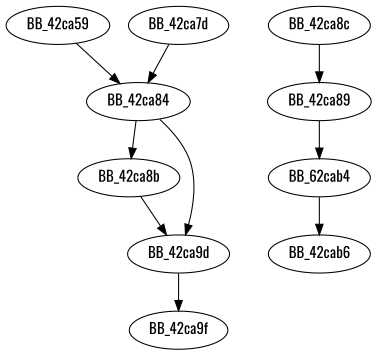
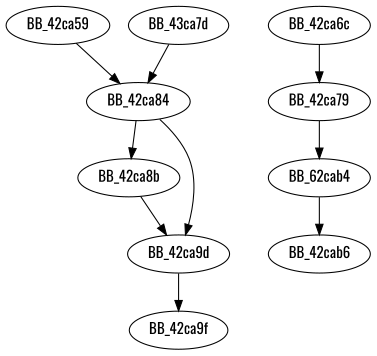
(179, 25) -> (179, 25)
(319, 25) -> (319, 25)
(319, 102) -> (319, 102)
